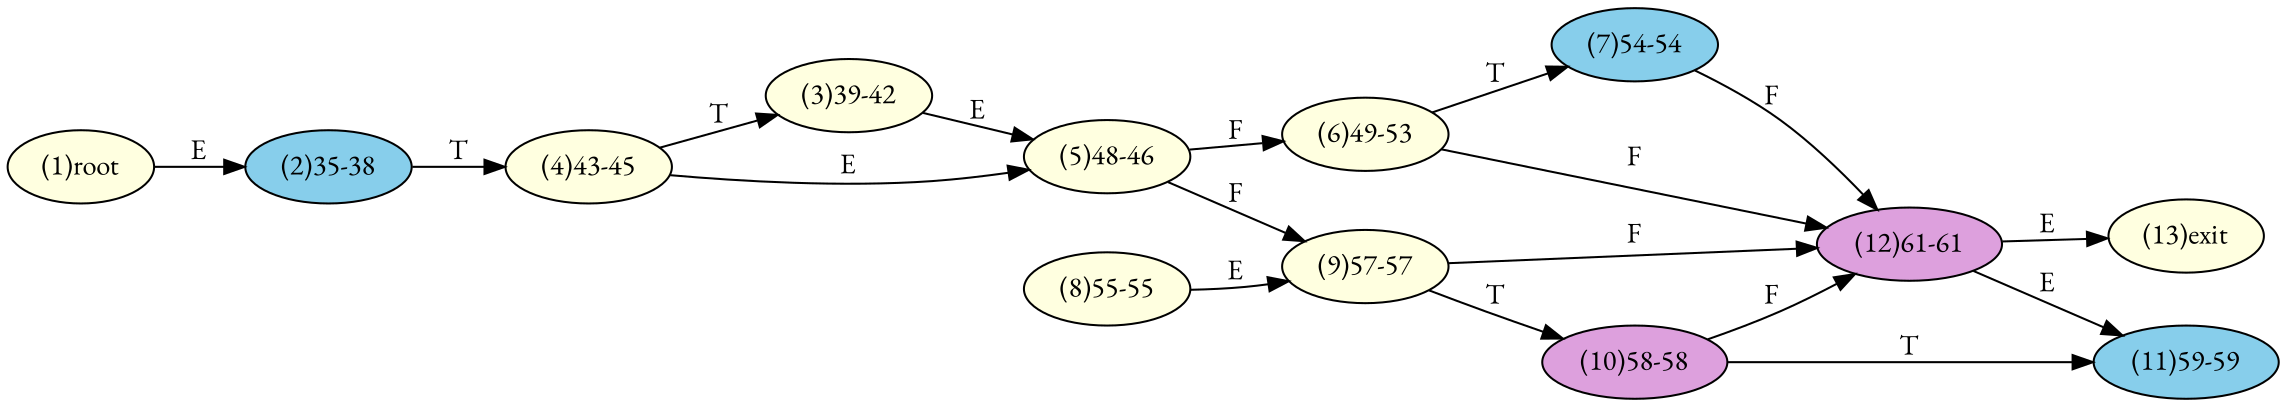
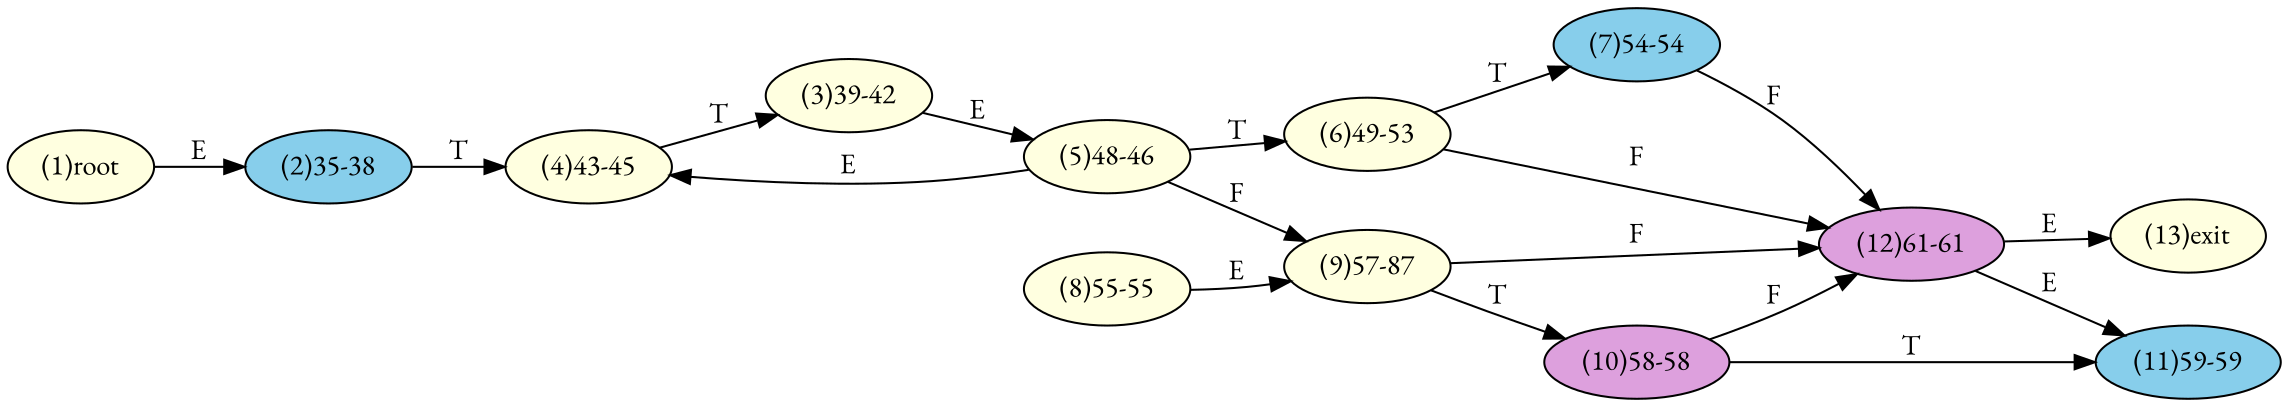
(1236, 131) -> (1237, 131)
(839, 184) -> (860, 184)
(1365, 267) -> (1367, 267)
